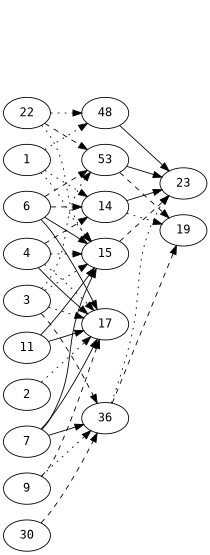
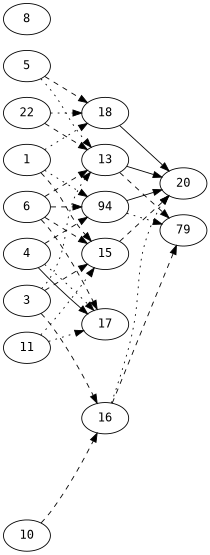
none -> (27, 19)
none -> (27, 66)
(105, 113) -> (105, 113)
(105, 160) -> (105, 160)
(65, 176) -> none
(183, 183) -> (183, 183)
(63, 201) -> (63, 201)
(105, 207) -> (105, 207)
(61, 227) -> (61, 227)
(183, 230) -> (183, 230)
(62, 254) -> none
(71, 261) -> (70, 259)
(68, 276) -> (68, 276)
(66, 306) -> (66, 306)
(67, 313) -> none
(65, 336) -> (65, 336)
(27, 395) -> none
(105, 418) -> (105, 418)
(27, 442) -> none
(27, 489) -> none
(27, 536) -> (27, 536)
